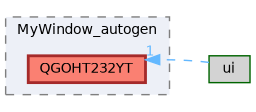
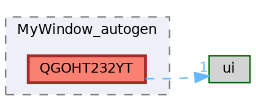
(185, 60) -> (179, 78)
